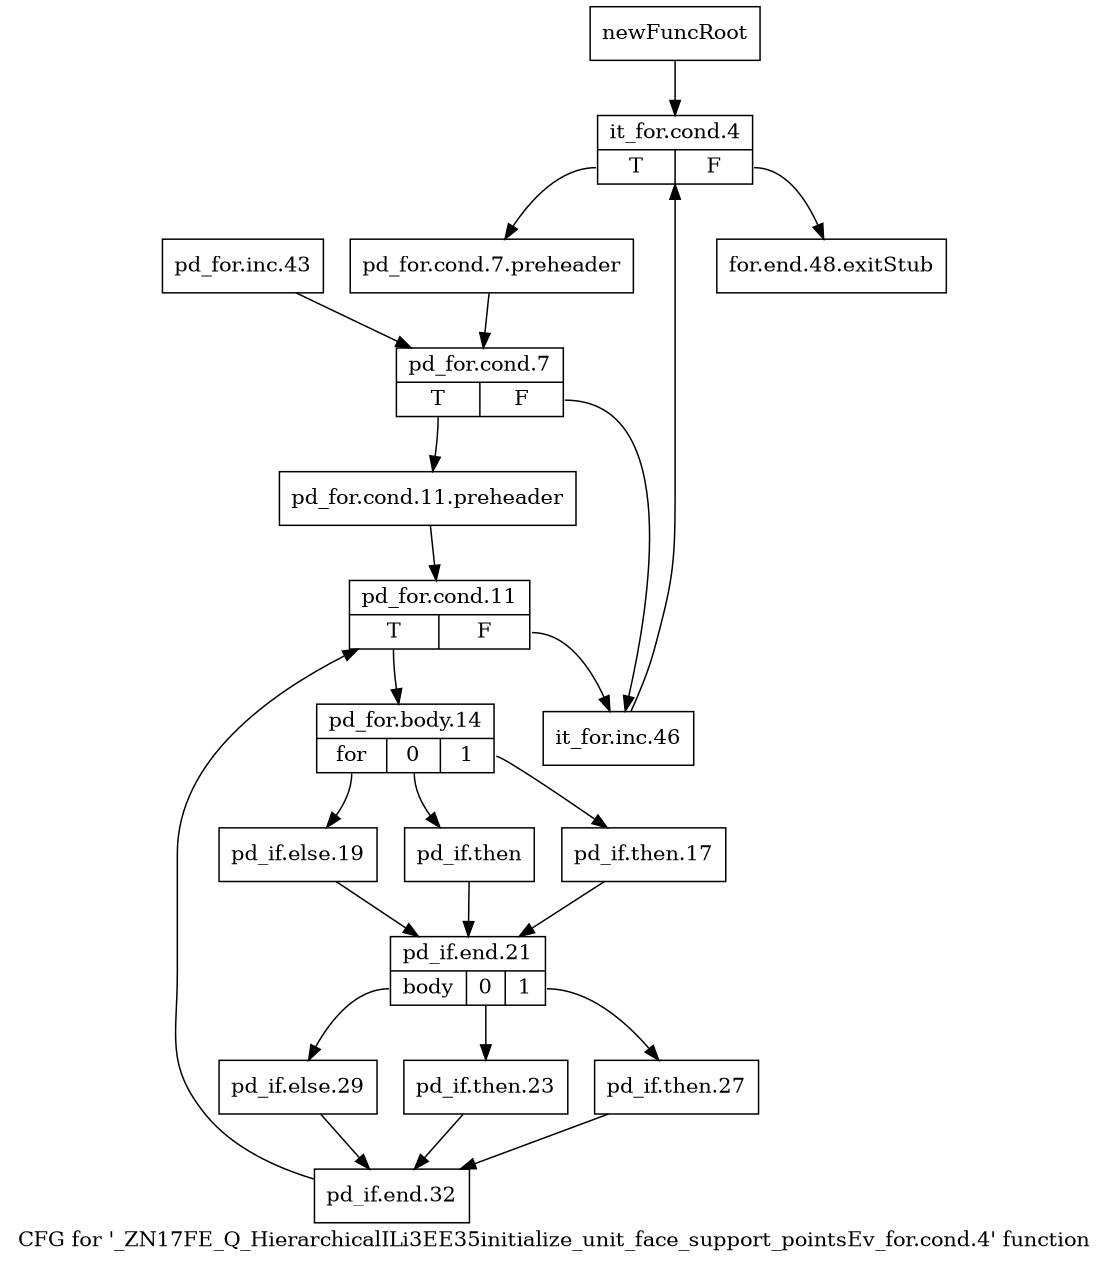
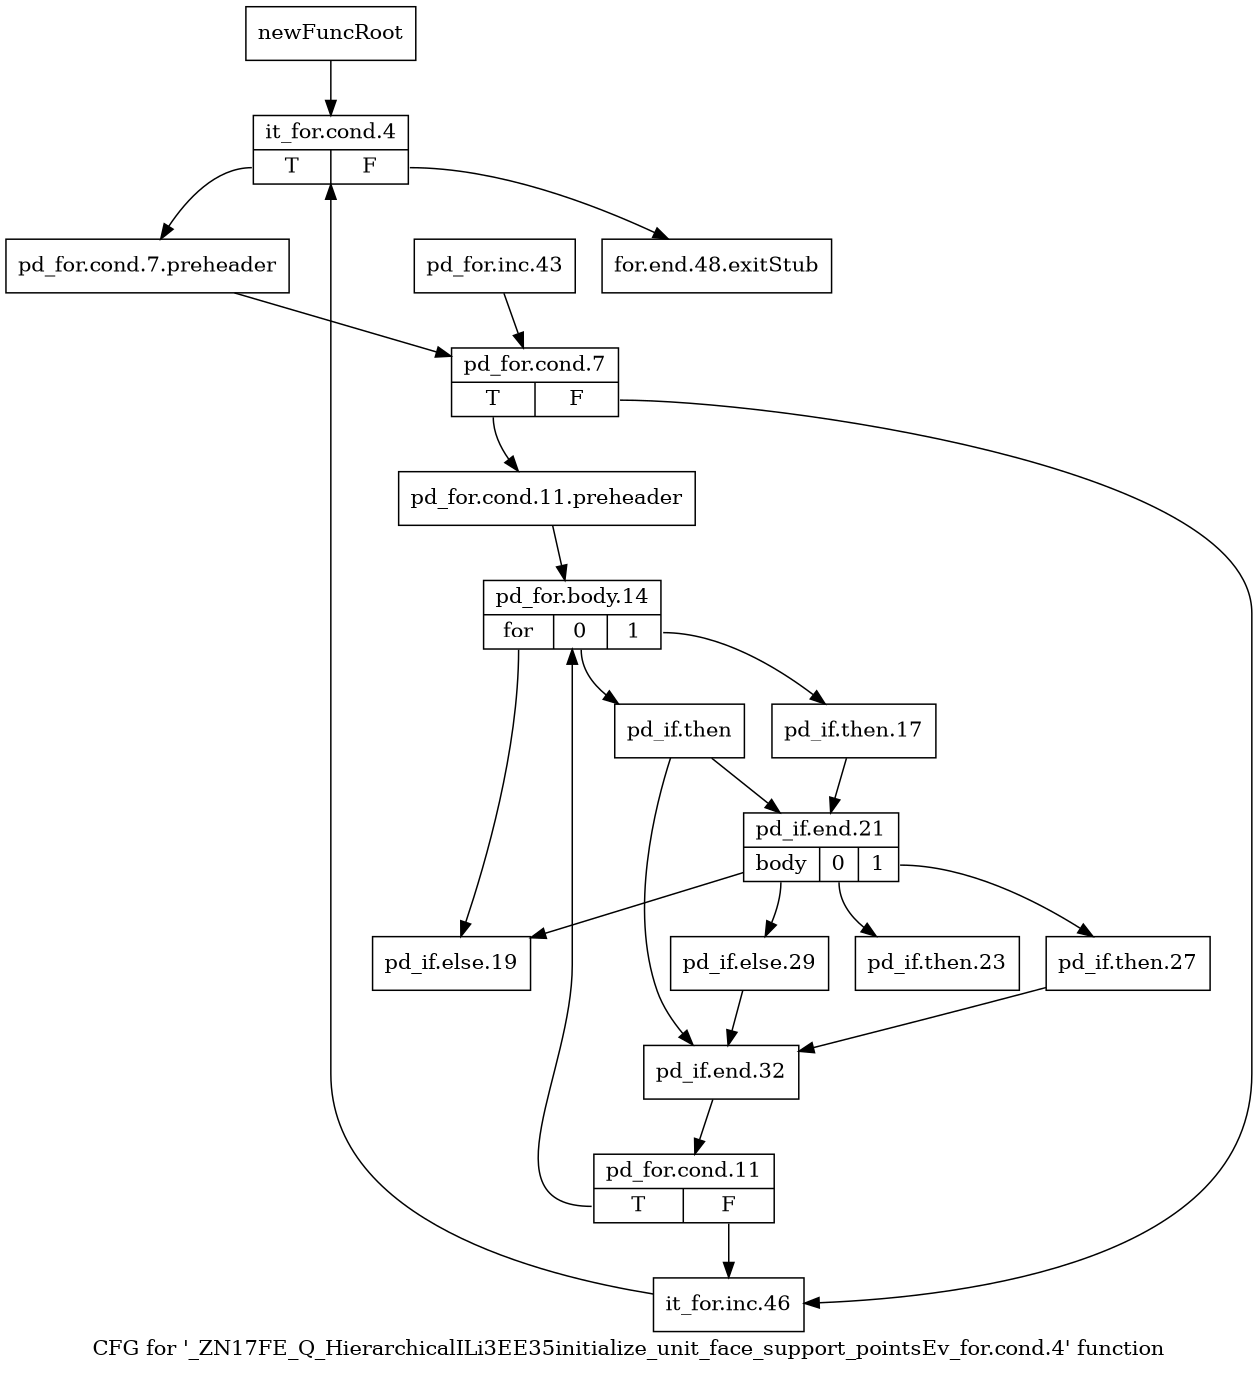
(433, 546) -> (557, 546)
(371, 905) -> (654, 900)
(444, 1136) -> (645, 892)
